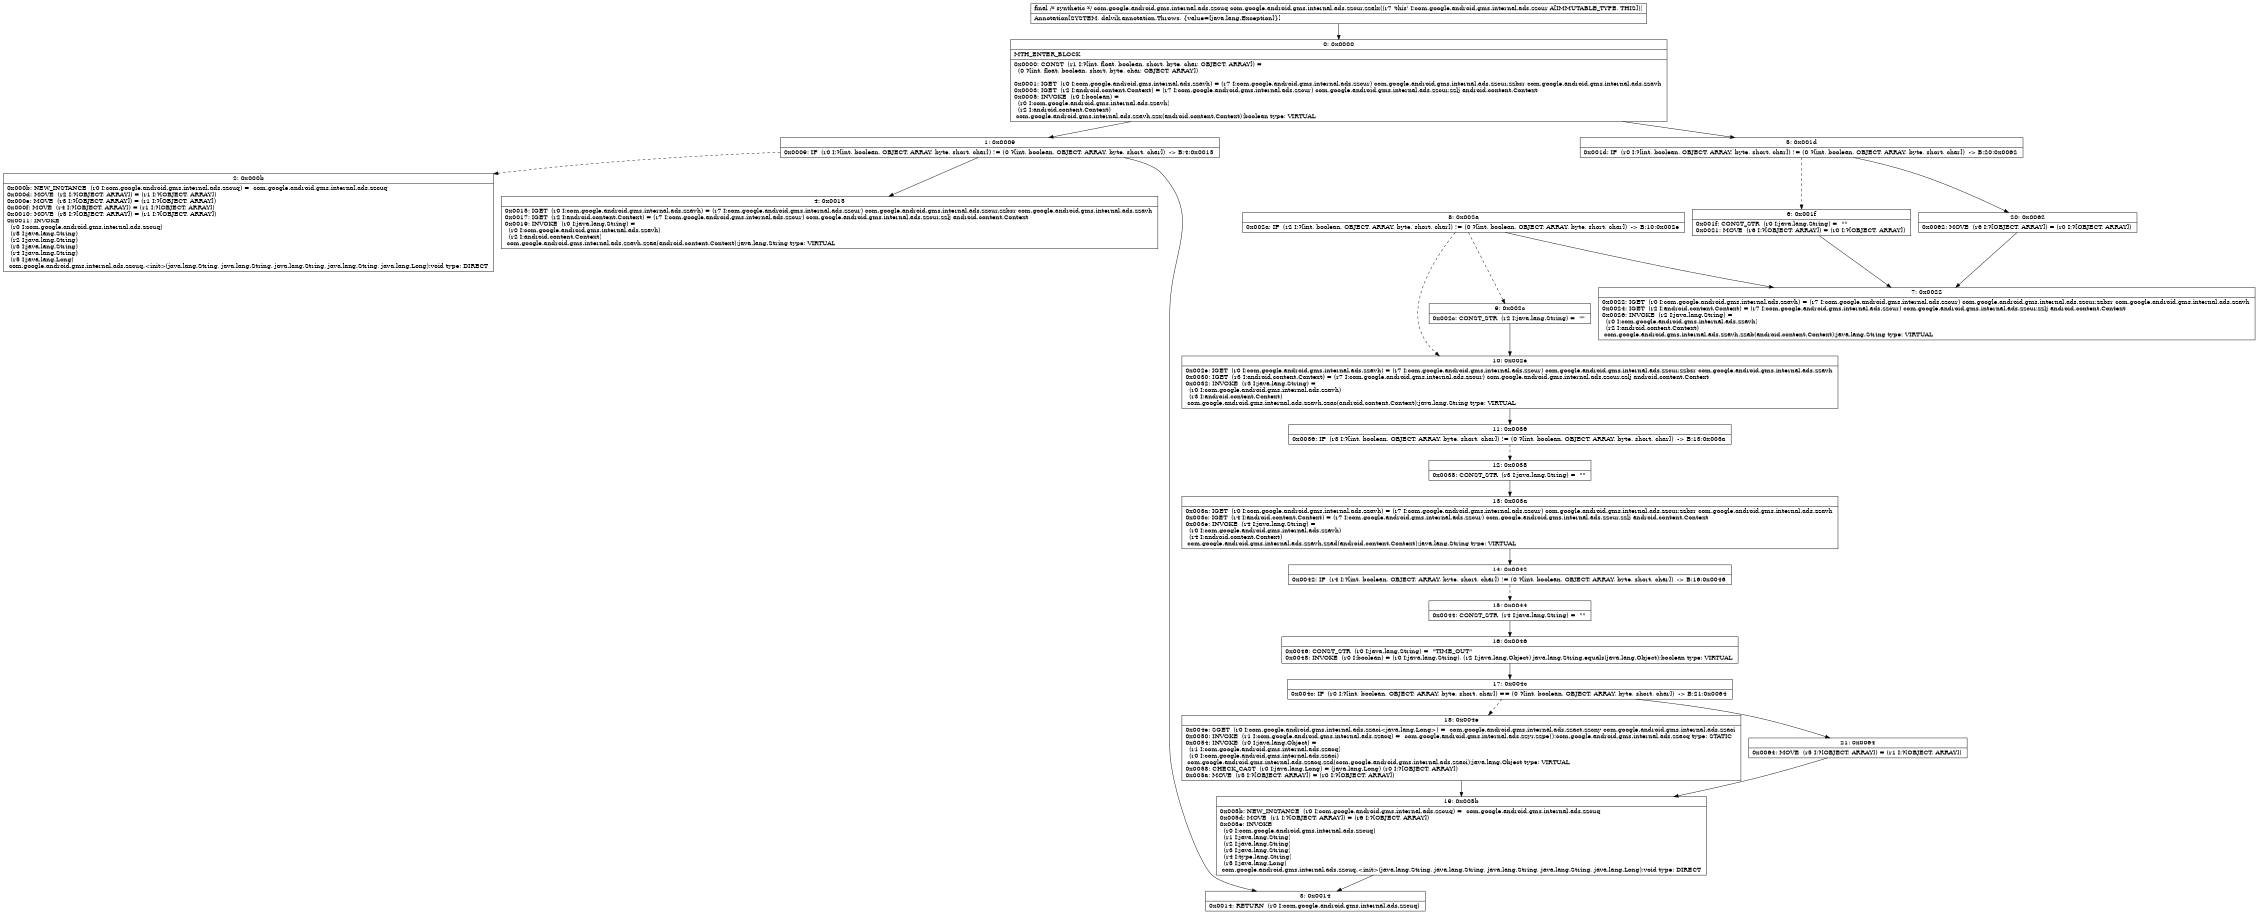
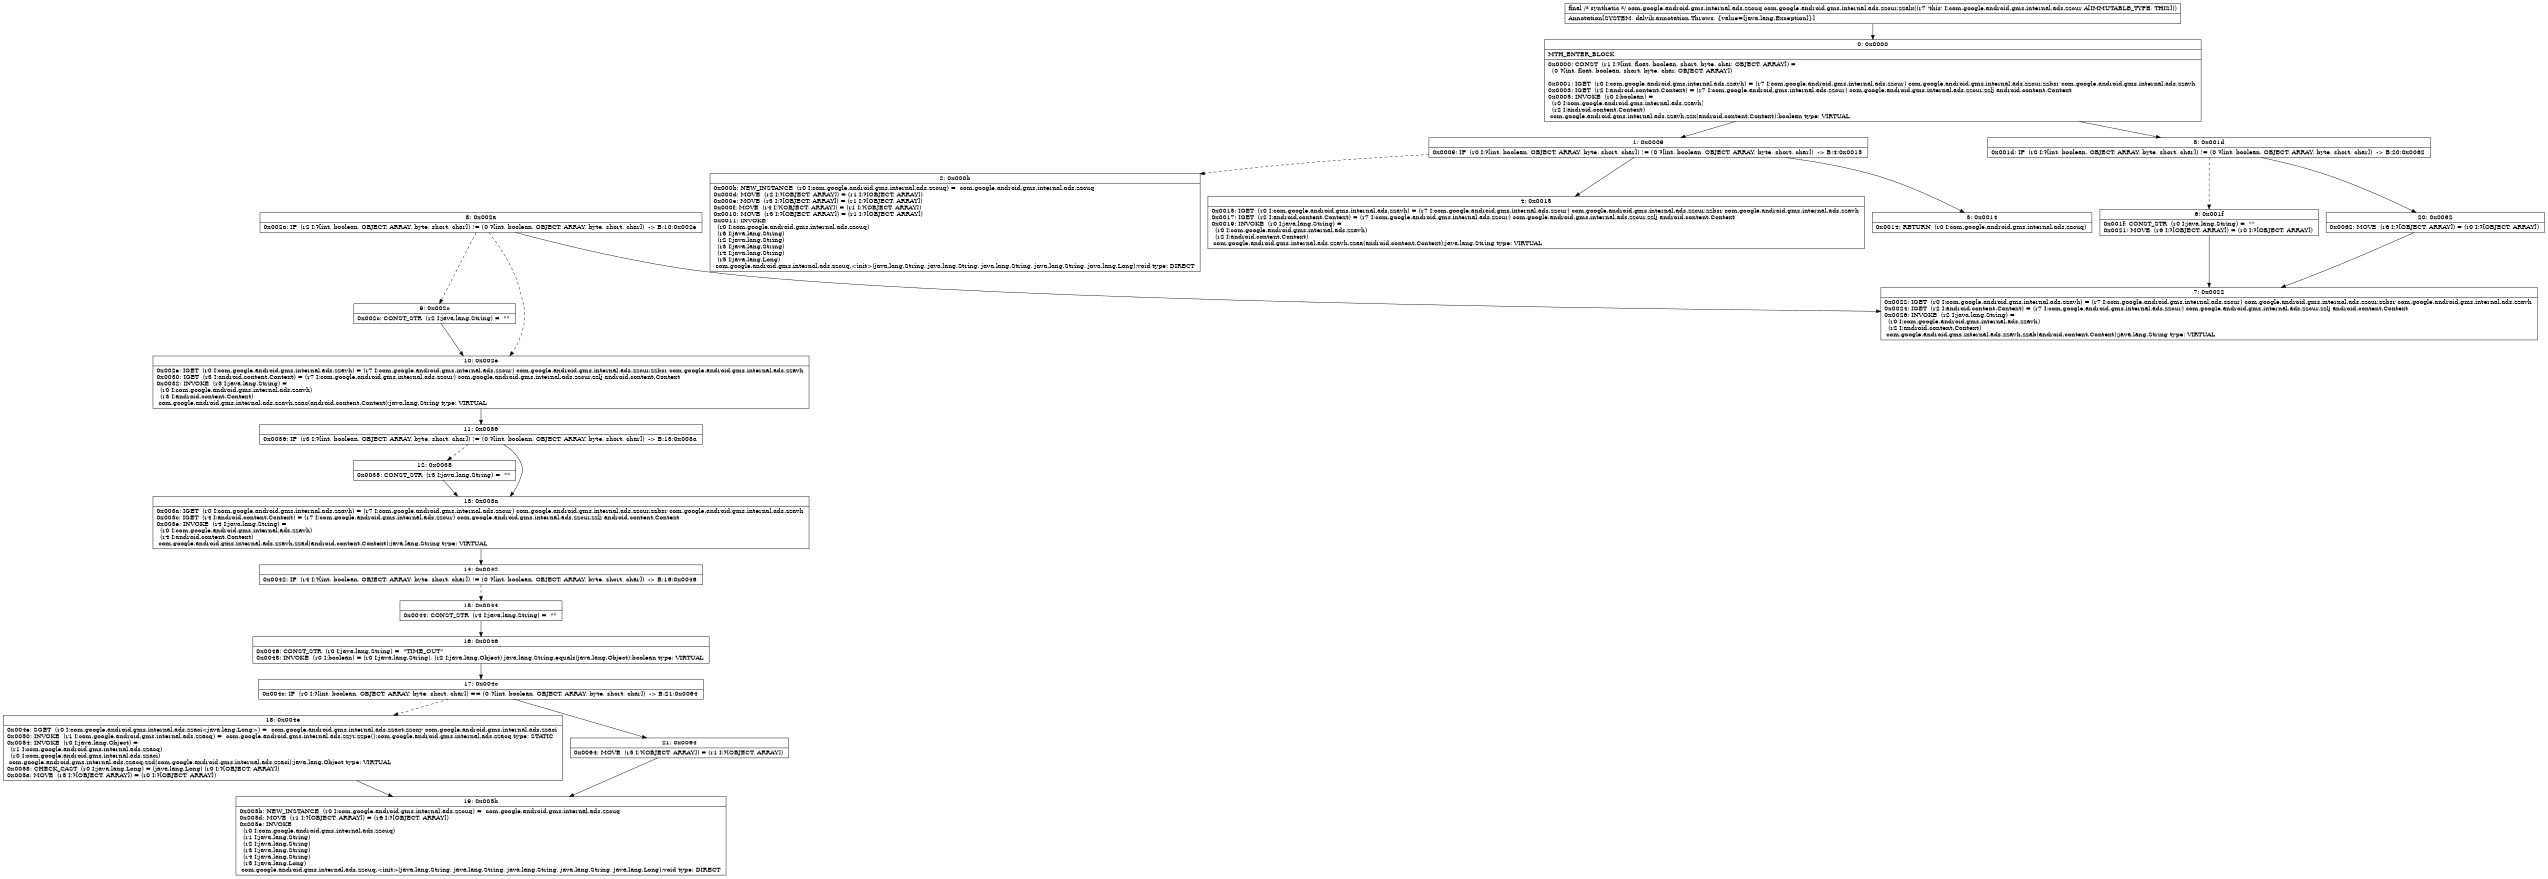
none -> (522, 466)
(1256, 857) -> (275, 857)
(1357, 882) -> none
